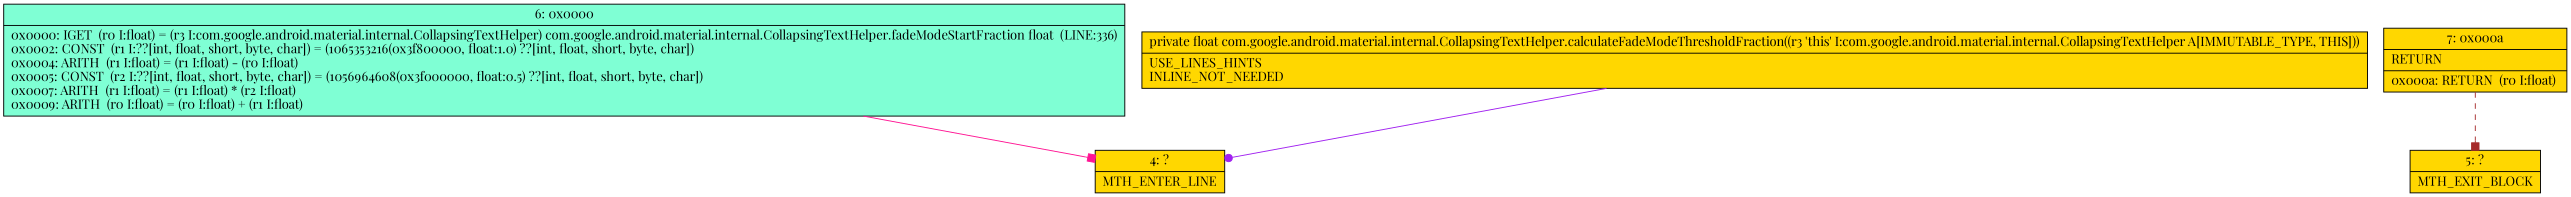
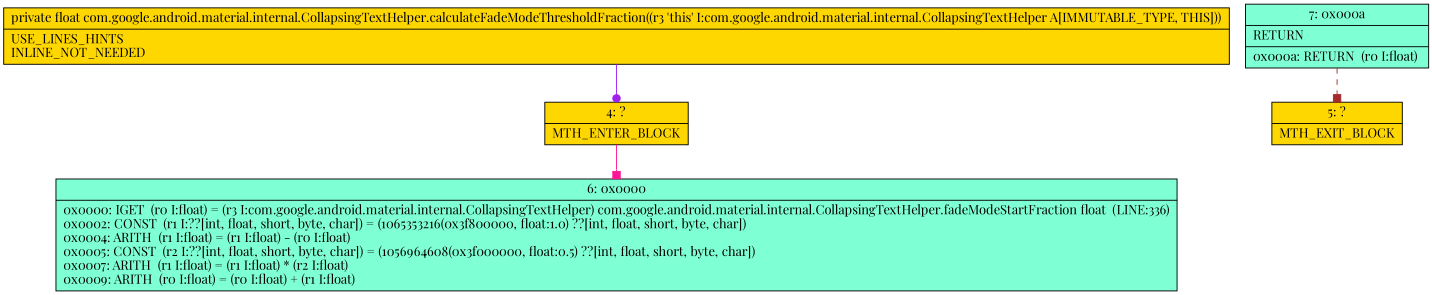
(2475, 60) -> (1337, 36)
(975, 137) -> (617, 157)
(1160, 182) -> (617, 134)
